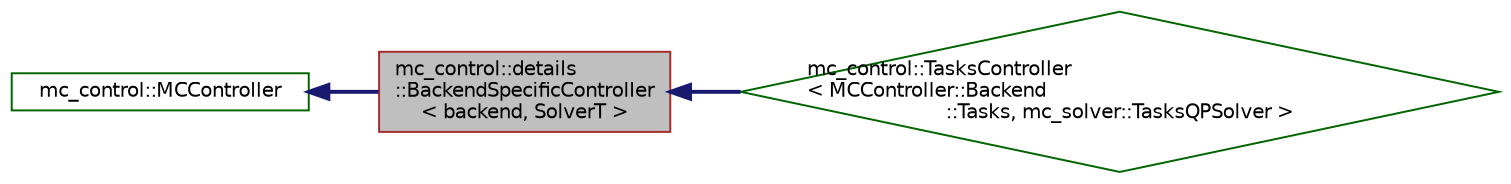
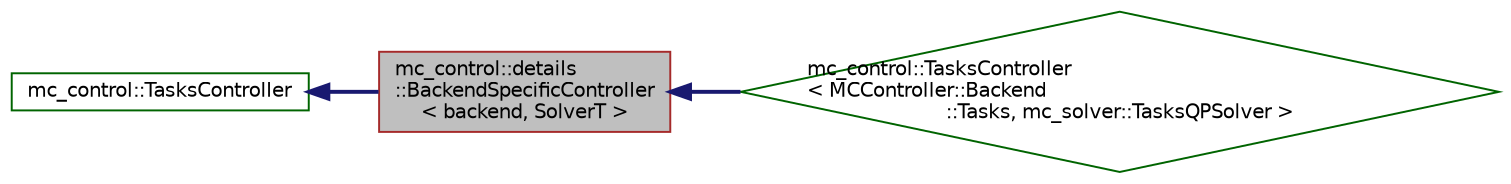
(160, 92) -> (160, 92)
